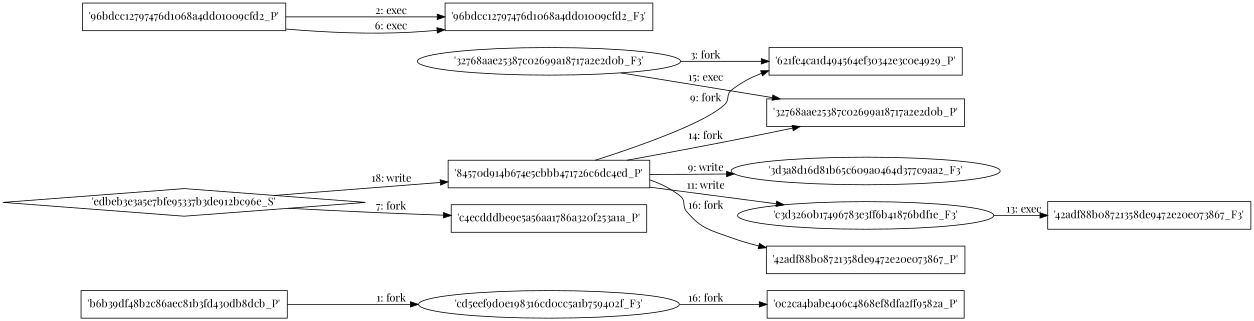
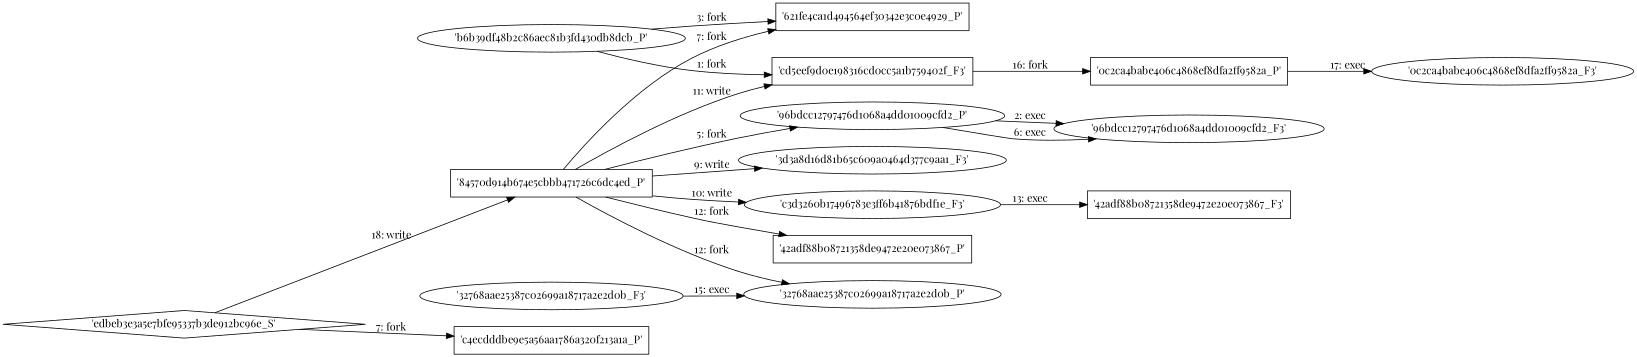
(184, 17) -> (872, 116)
(549, 17) -> (1189, 129)
(721, 61) -> (710, 25)
none -> (1503, 71)
(706, 99) -> (712, 37)
(866, 113) -> (872, 294)
none -> (667, 122)
(706, 136) -> (712, 250)
none -> (697, 147)
(866, 171) -> (872, 160)
(706, 186) -> (712, 194)
(706, 206) -> (712, 212)
(549, 219) -> (551, 340)
(184, 304) -> (551, 38)
(549, 304) -> (872, 71)
